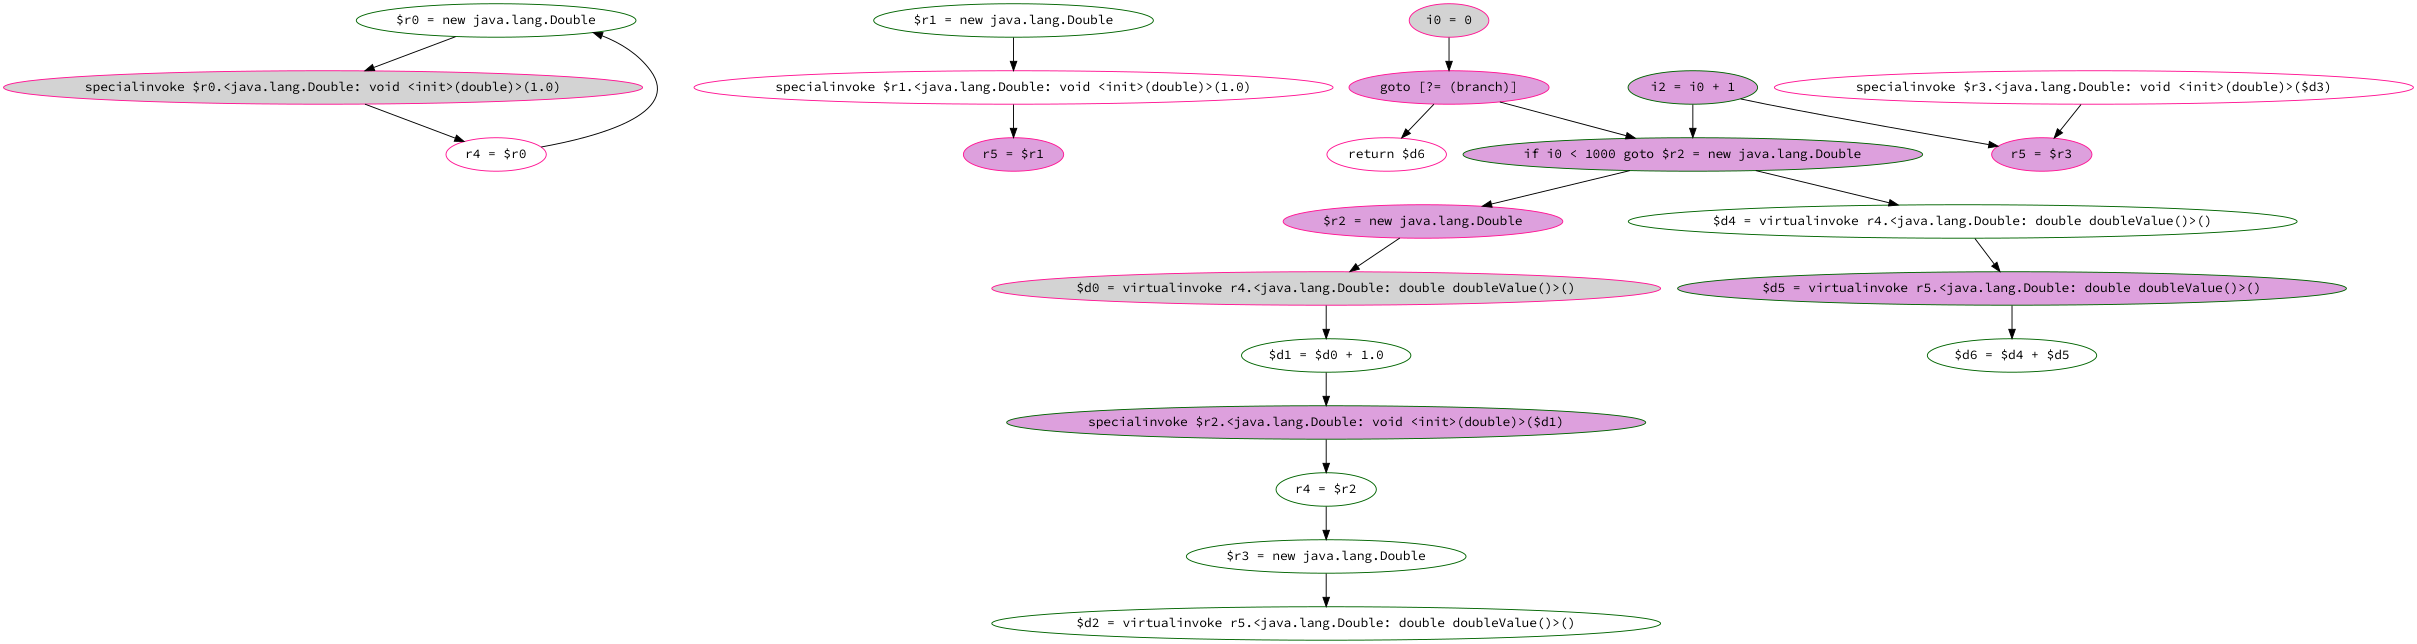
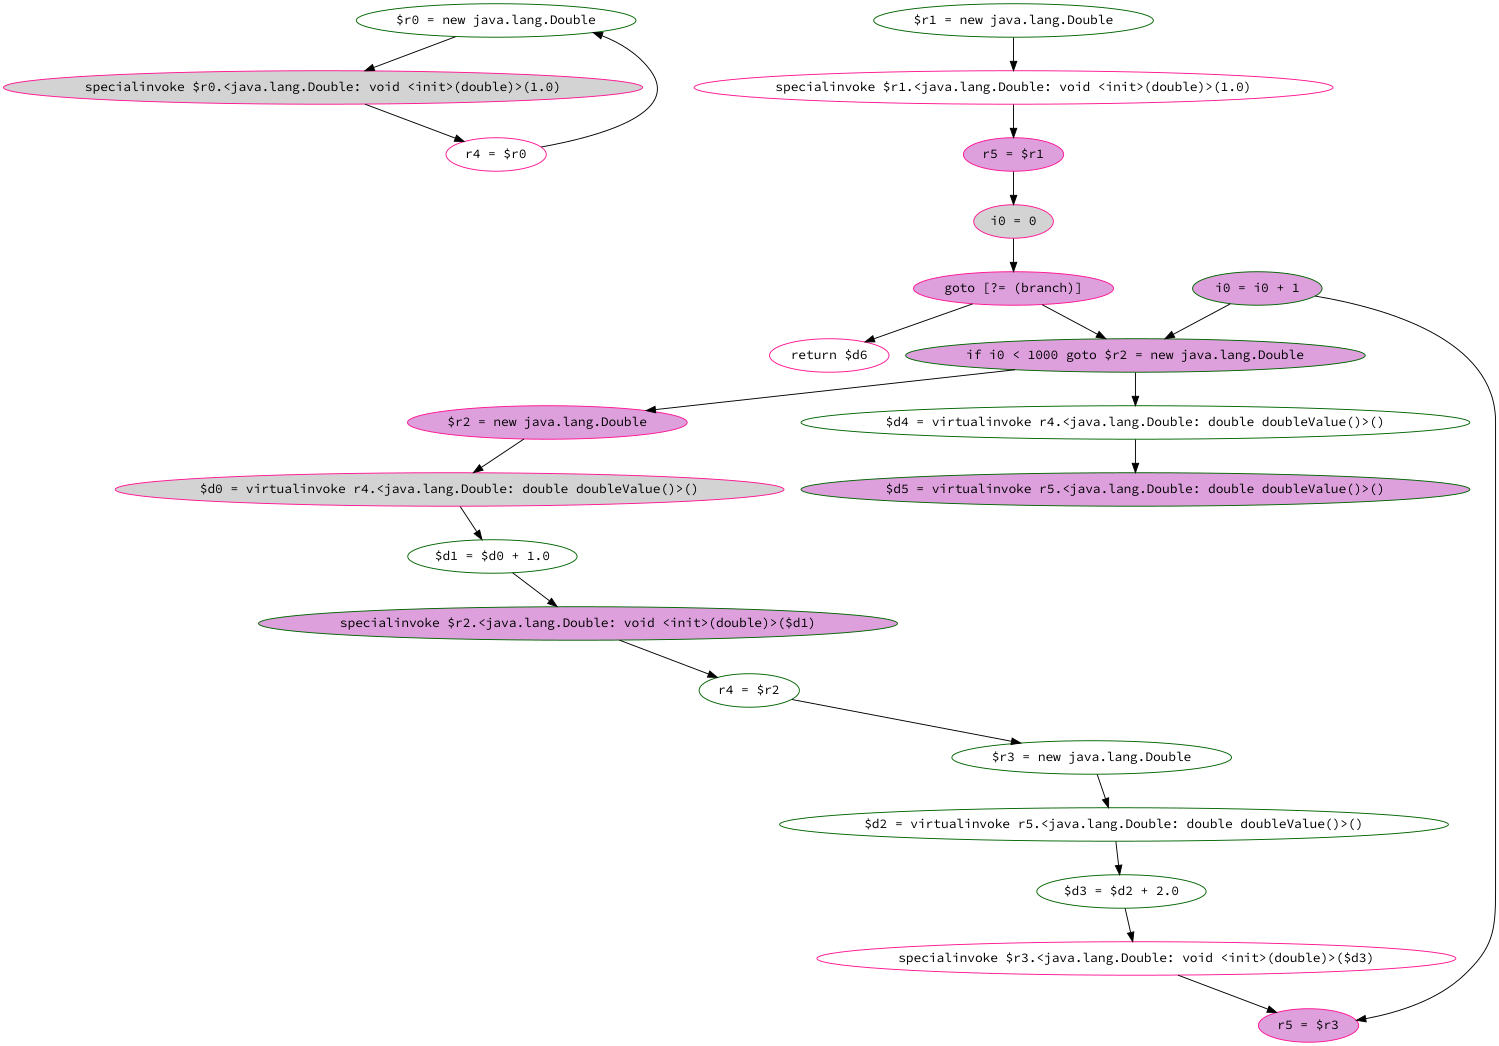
(1693, 87) -> (1257, 288)
none -> (1014, 183)
(2012, 355) -> none
none -> (1122, 891)
